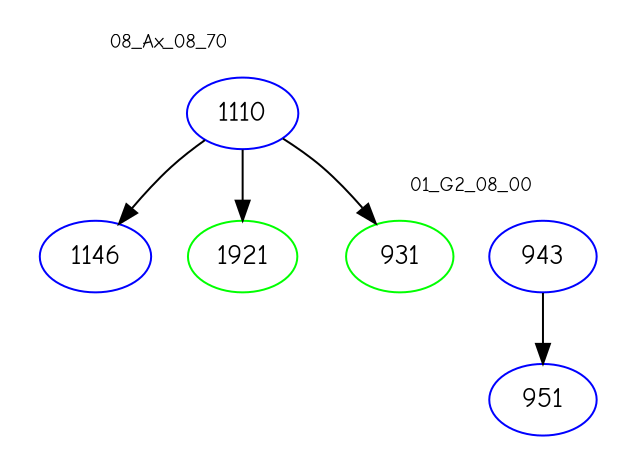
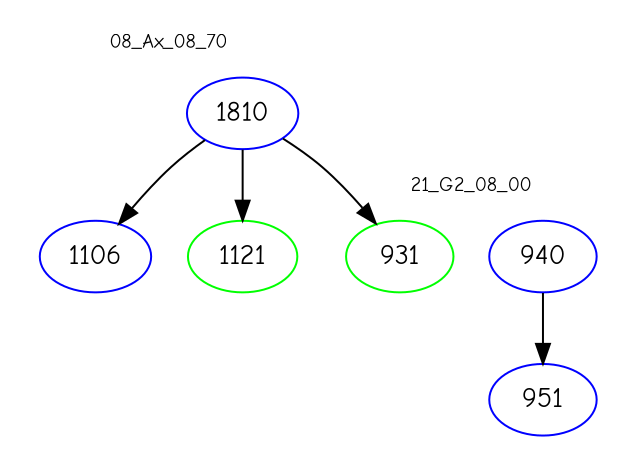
(243, 113) -> (243, 113)
(471, 186) -> (471, 186)
(95, 257) -> (95, 257)
(243, 257) -> (243, 257)
(543, 257) -> (543, 257)
